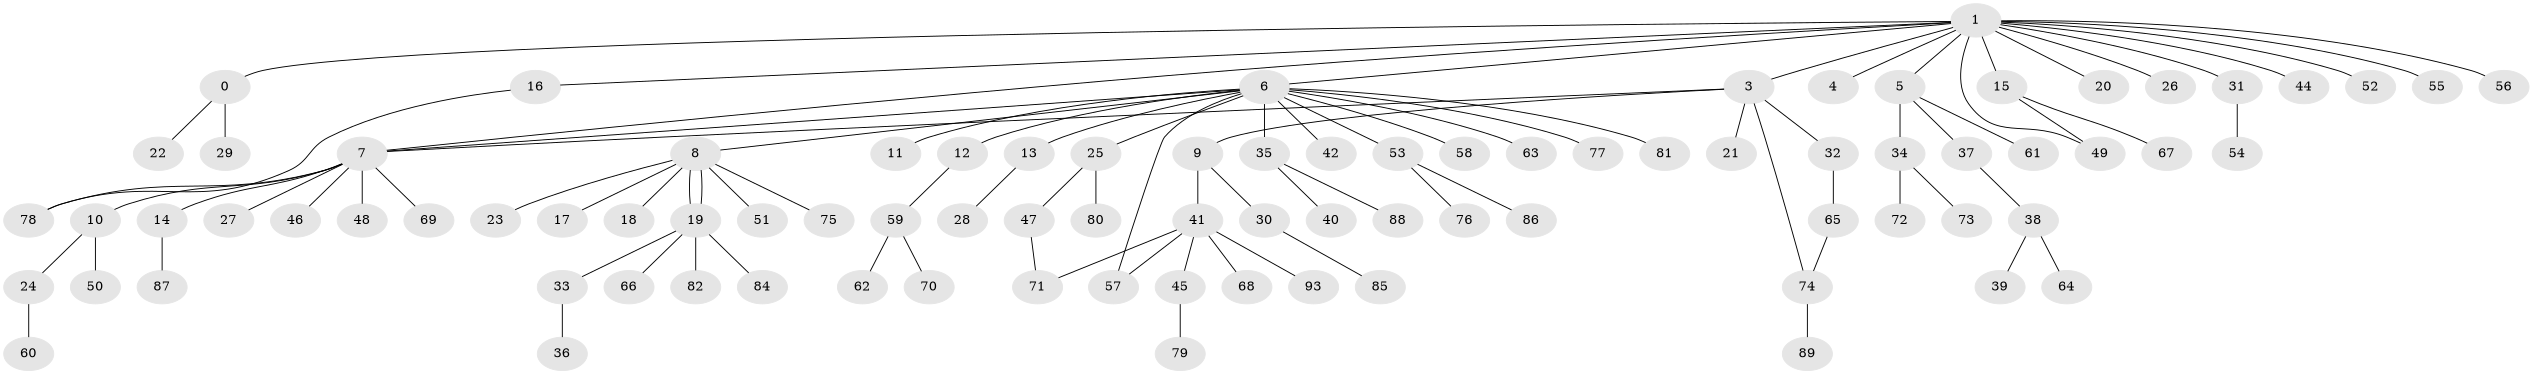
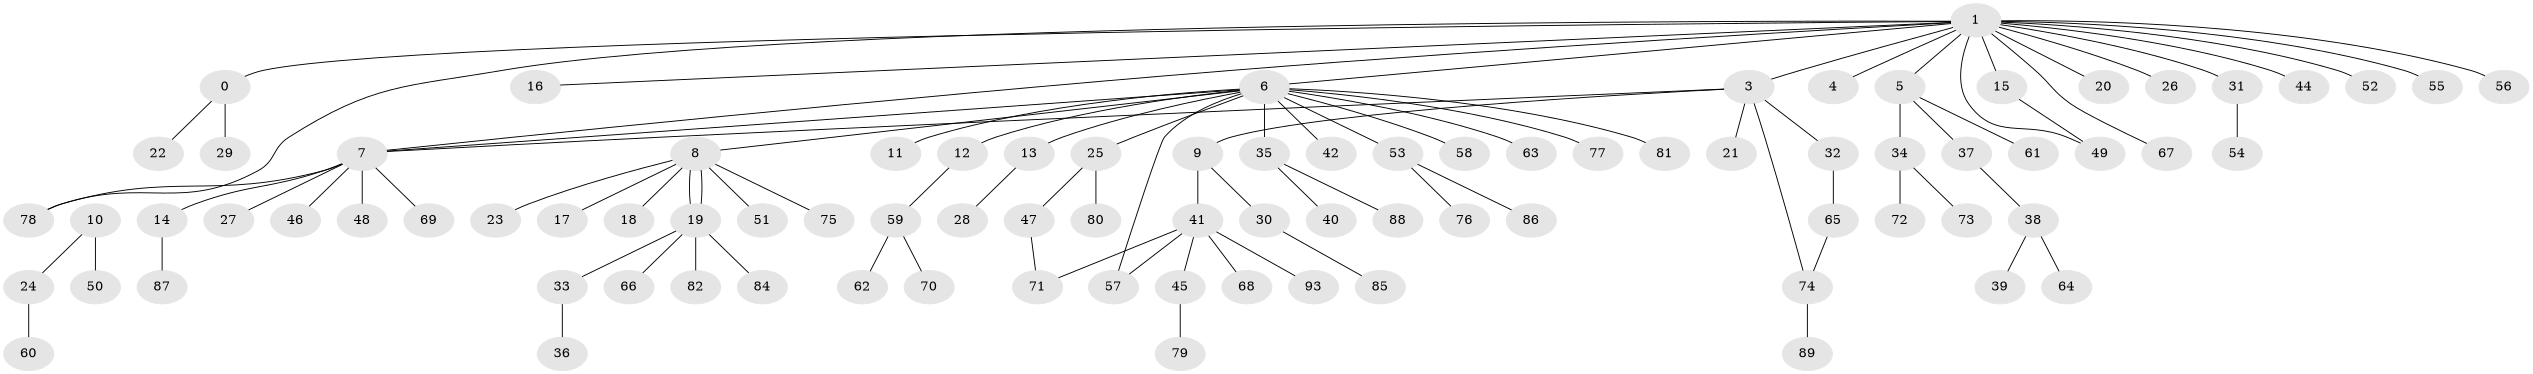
(2085, 120) -> (2063, 98)
(286, 171) -> (740, 47)
(228, 186) -> none
